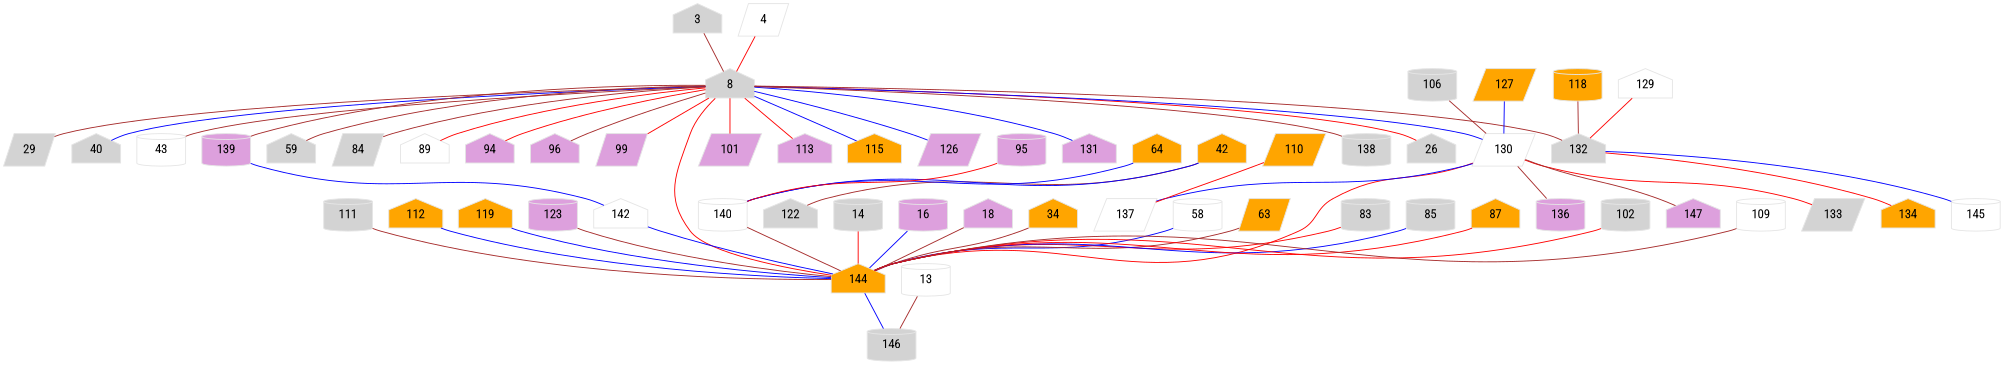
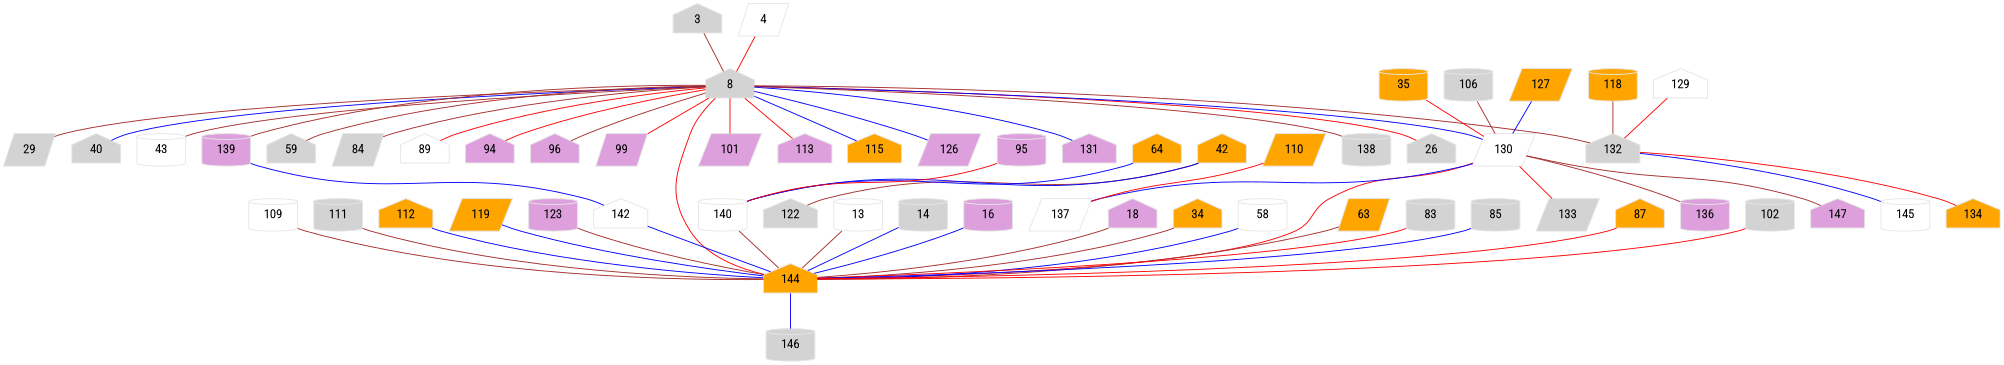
none -> (1403, 85)
(485, 215) -> (481, 215)
(858, 247) -> (853, 249)
(909, 312) -> (822, 250)
